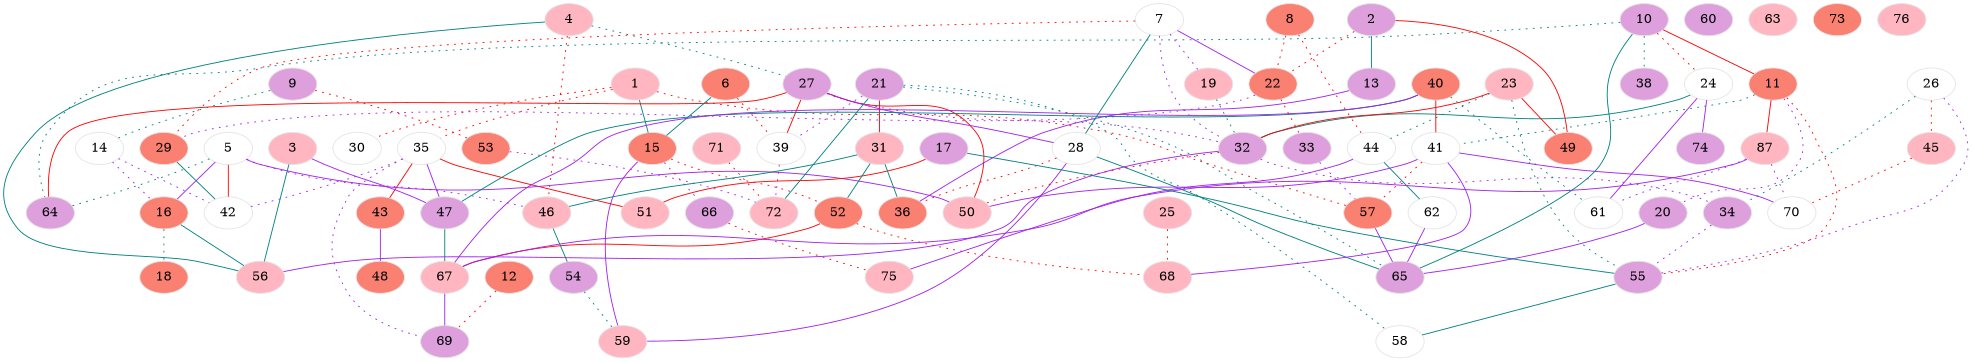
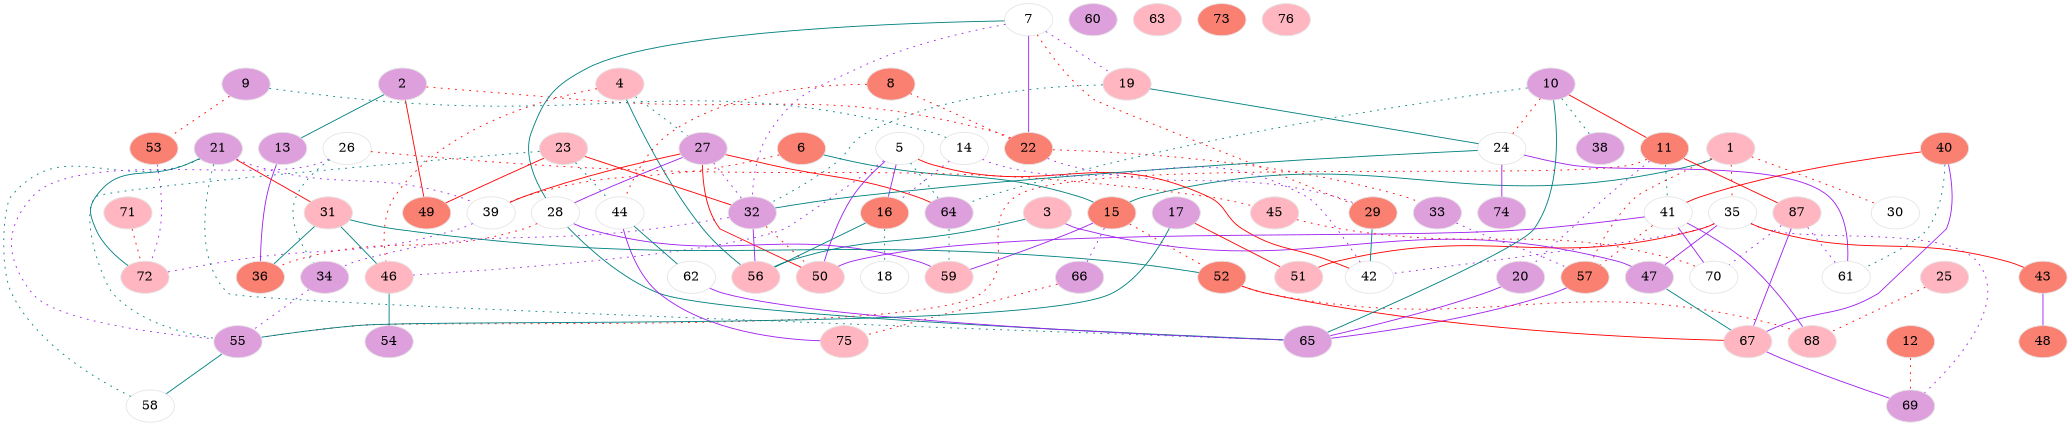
(931, 113) -> none
none -> (1306, 115)
(164, 277) -> (885, 277)
(598, 309) -> (949, 241)
